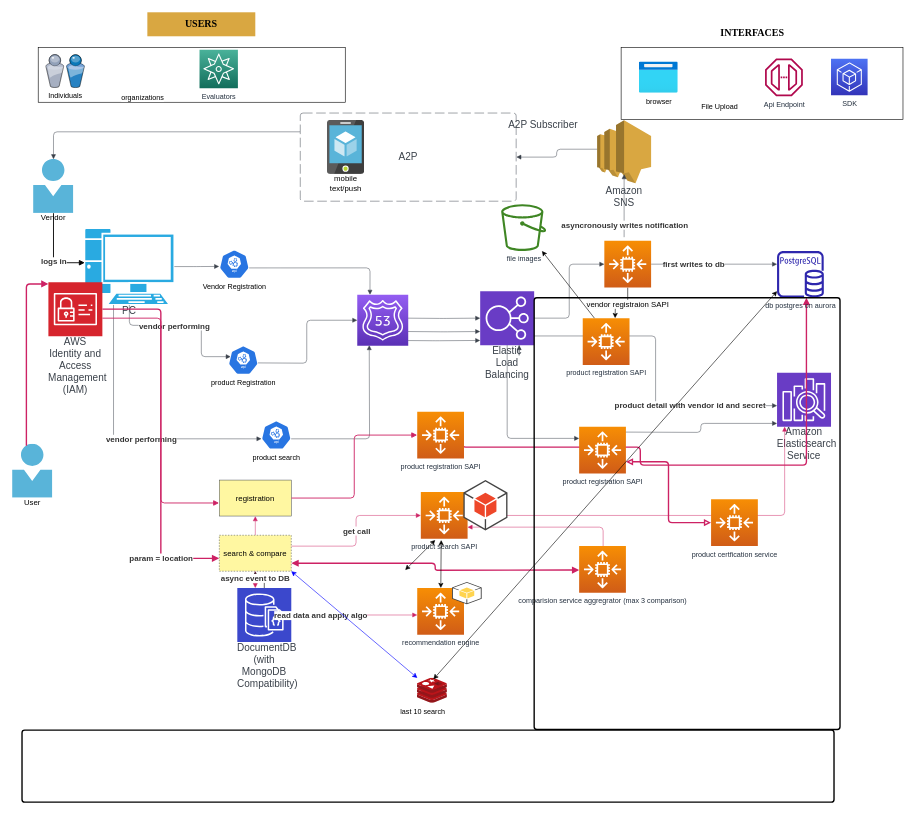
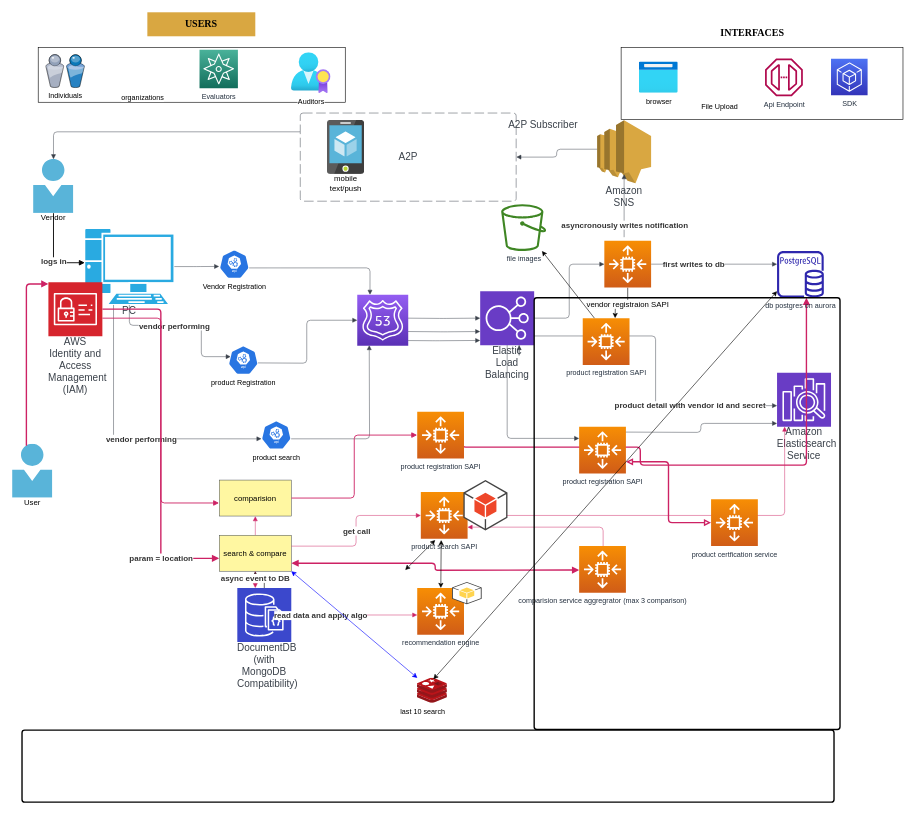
none -> (311, 73)
(255, 498) -> (255, 498)
(255, 554) -> (255, 554)
